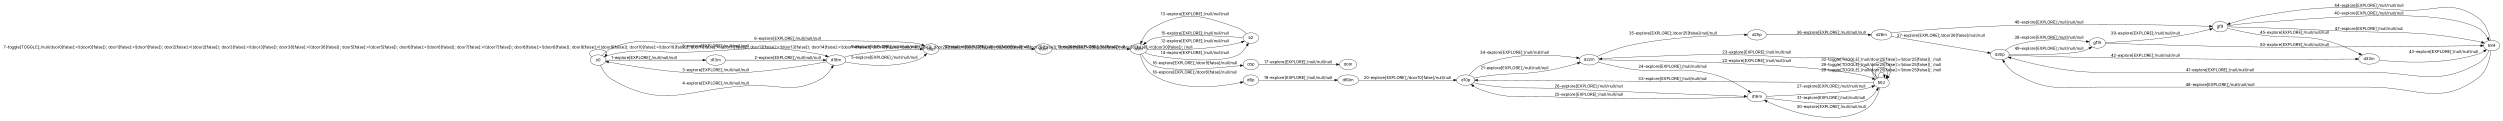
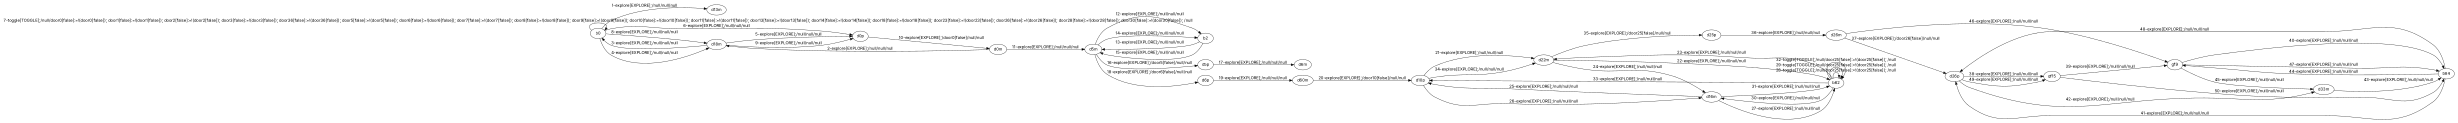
(774, 60) -> (859, 51)
